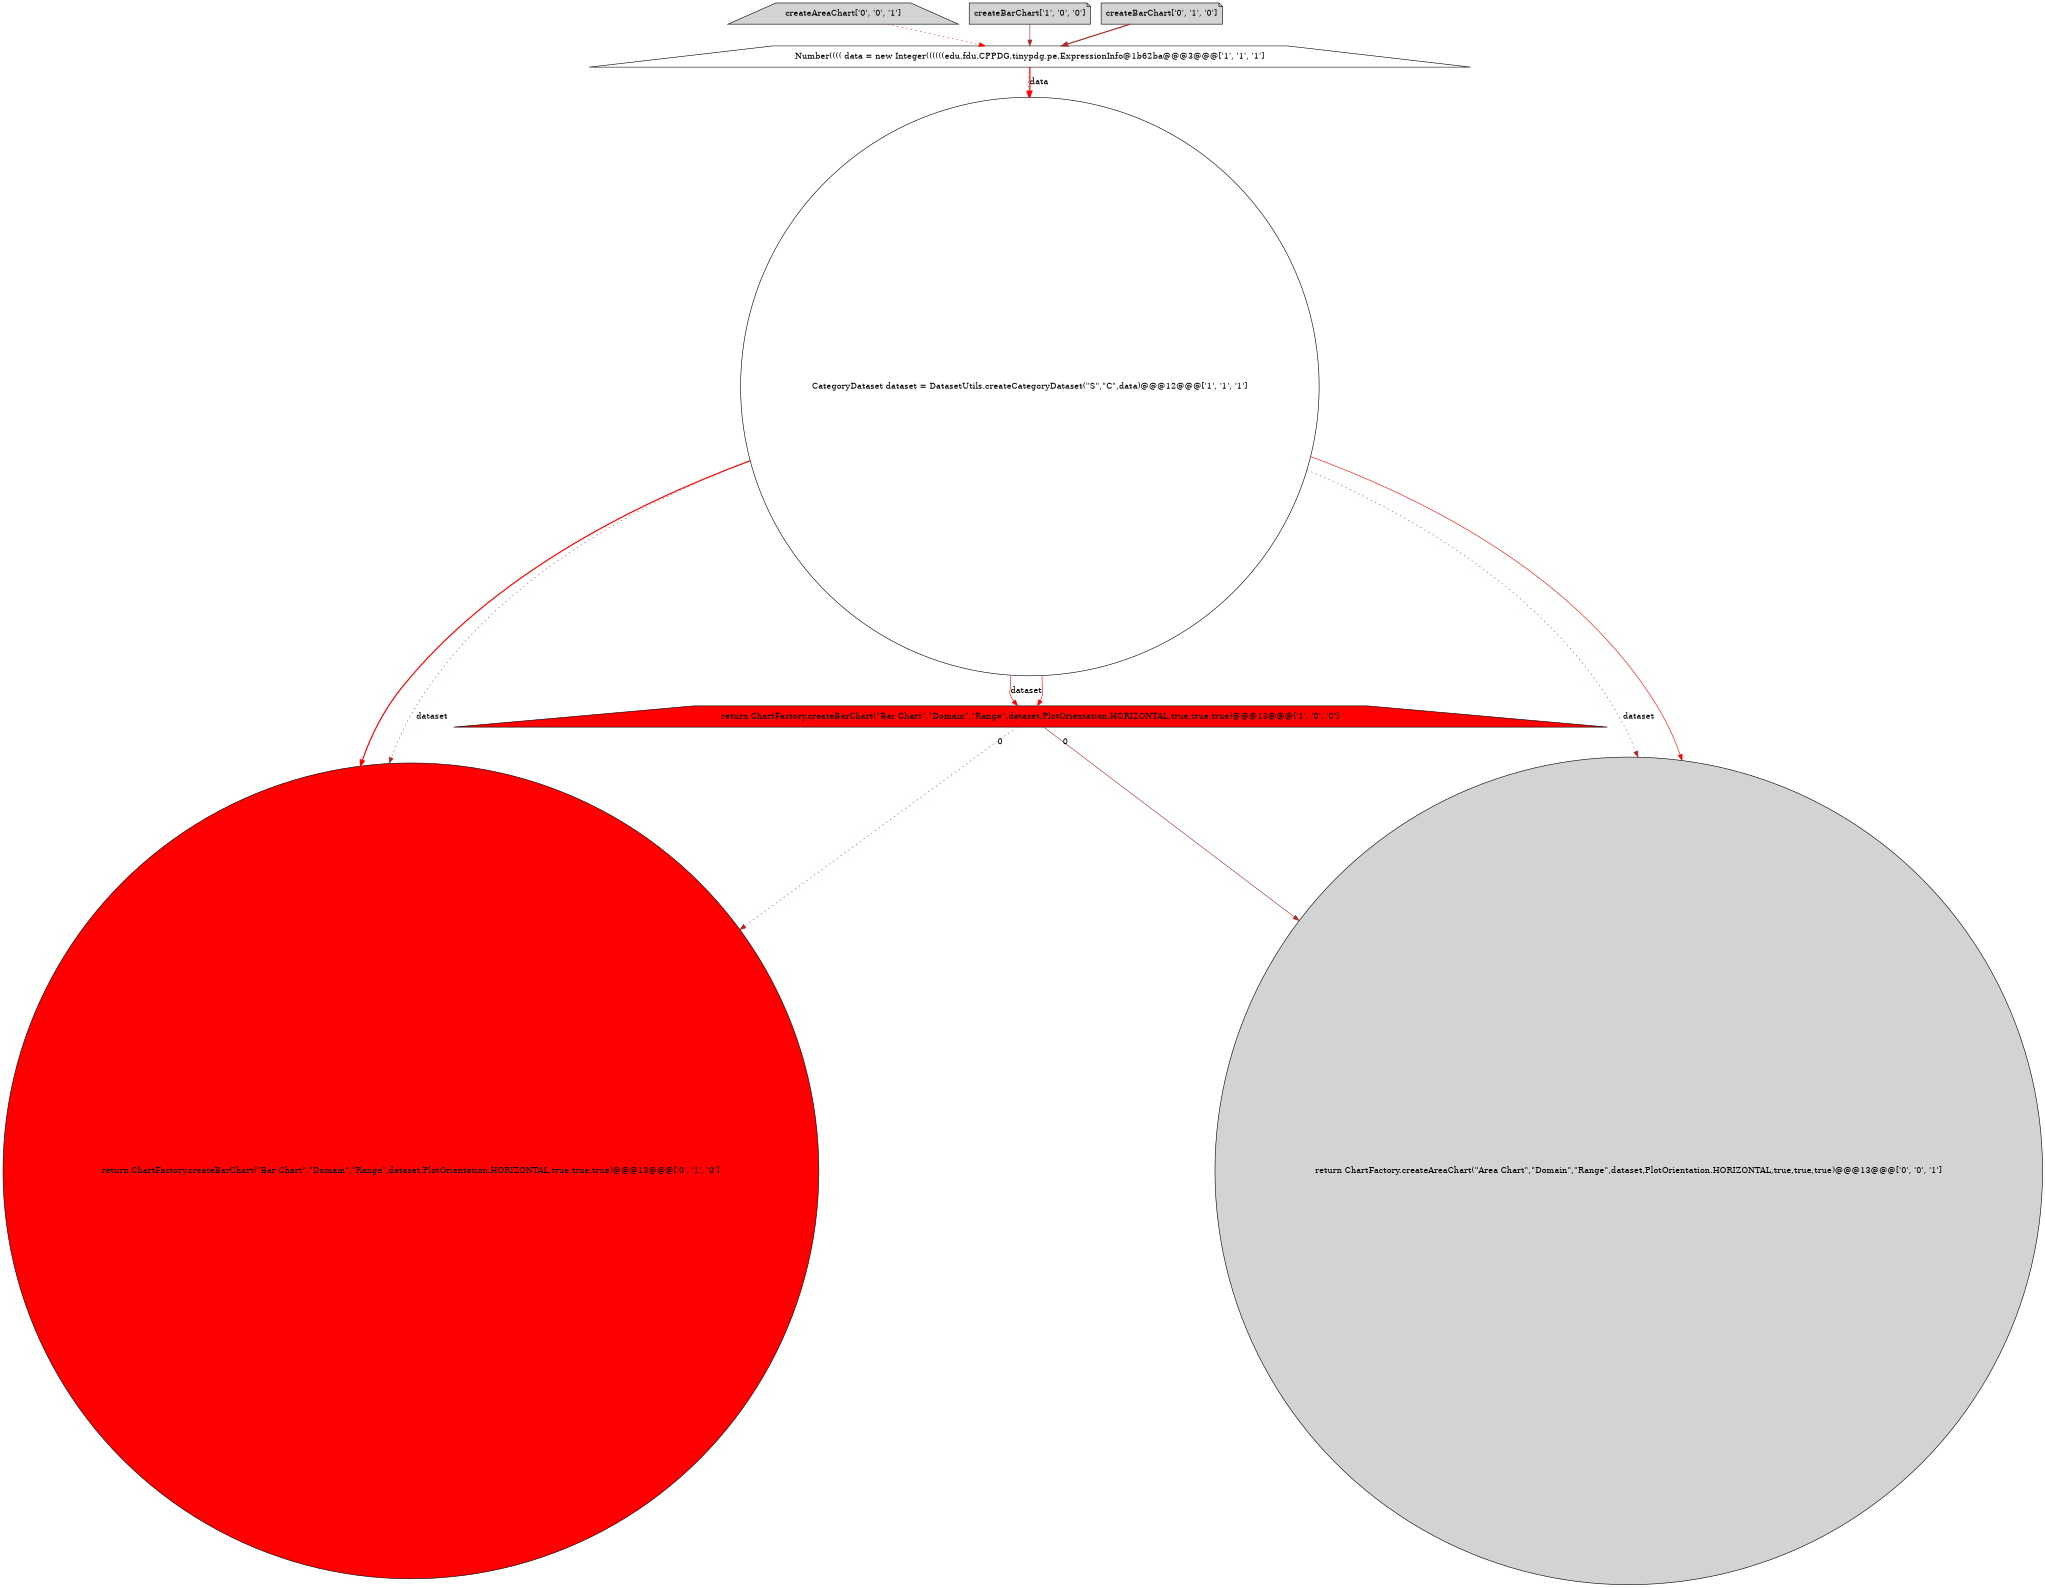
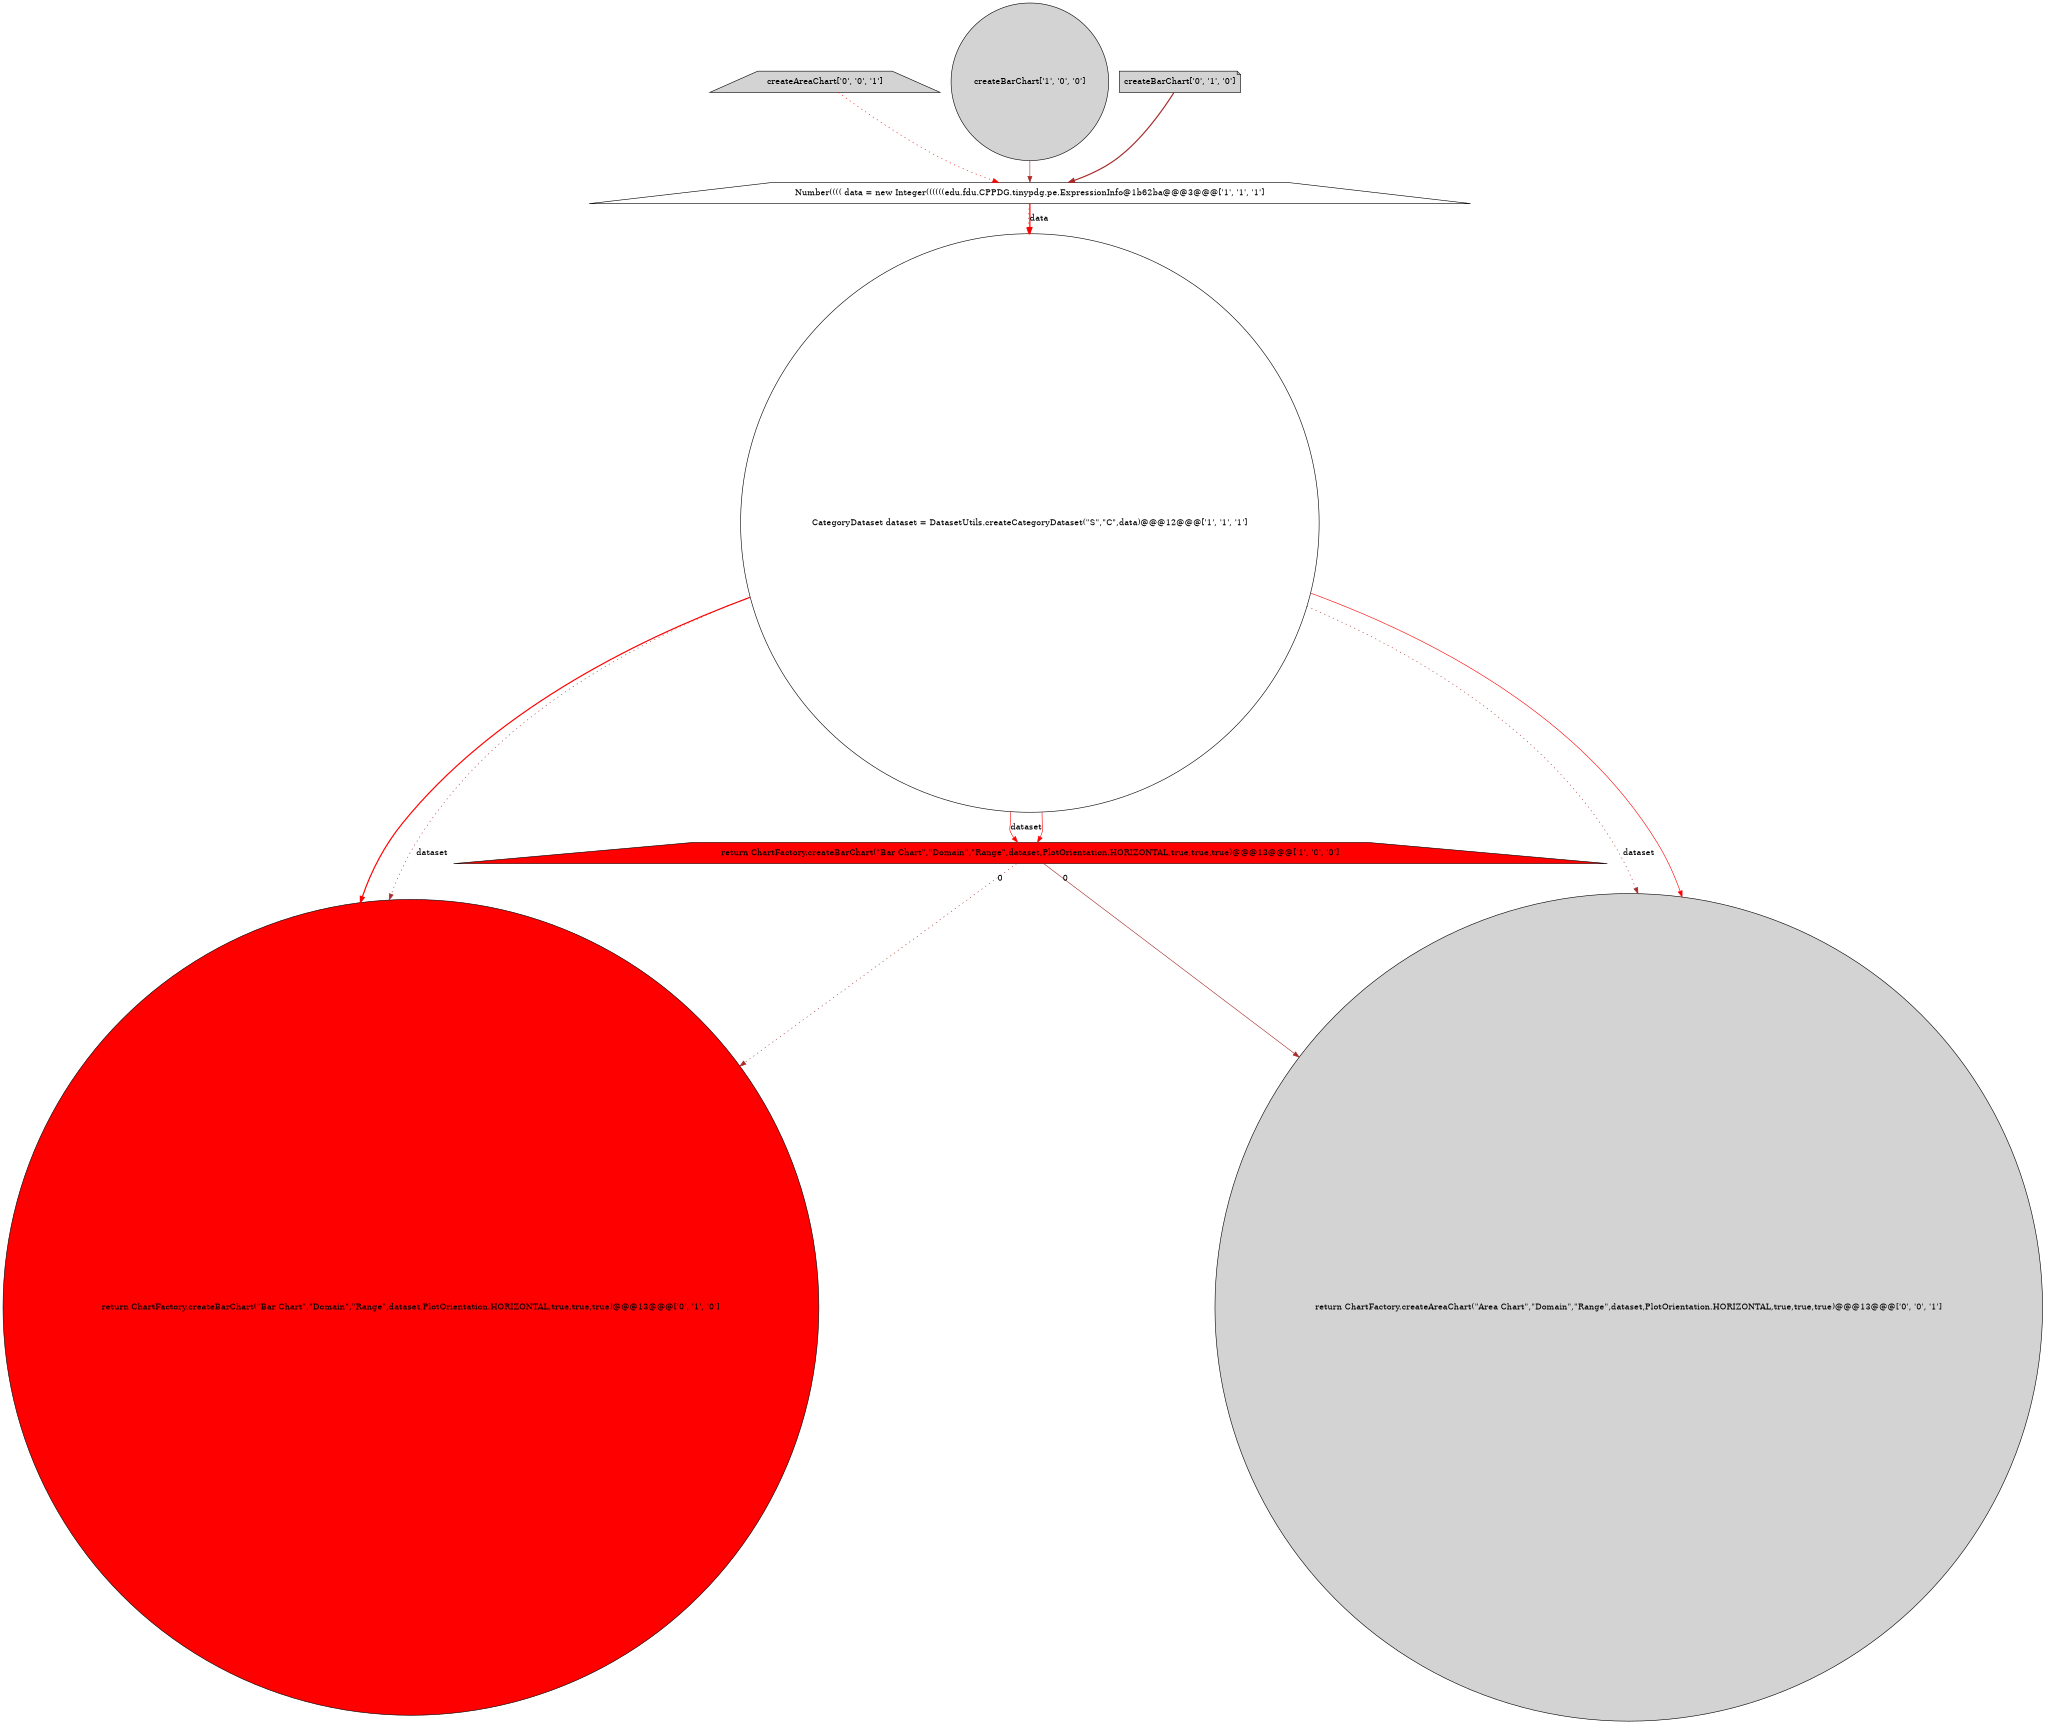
(1030, 14) -> (1030, 82)
